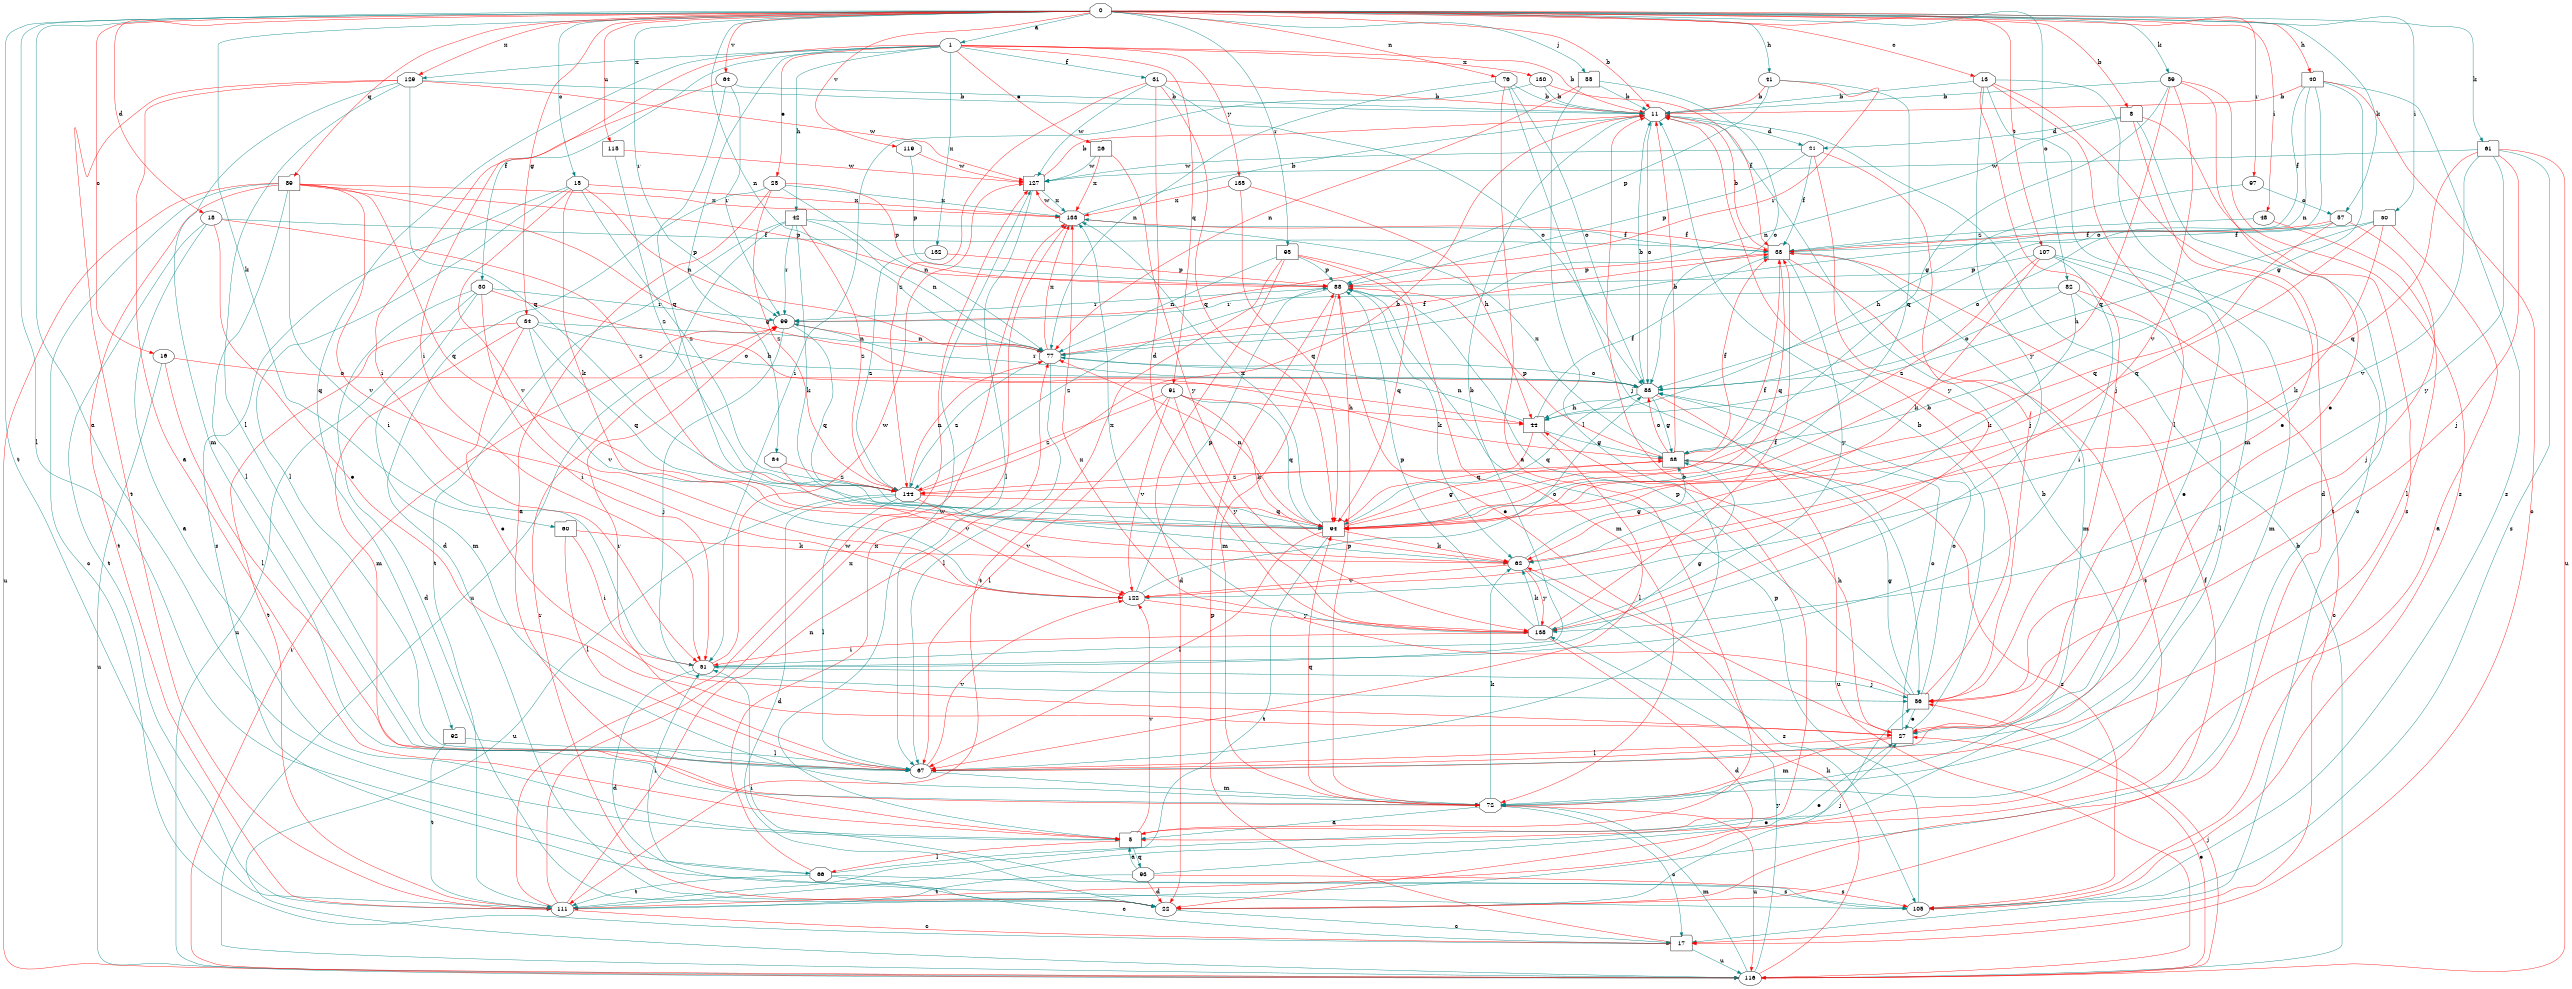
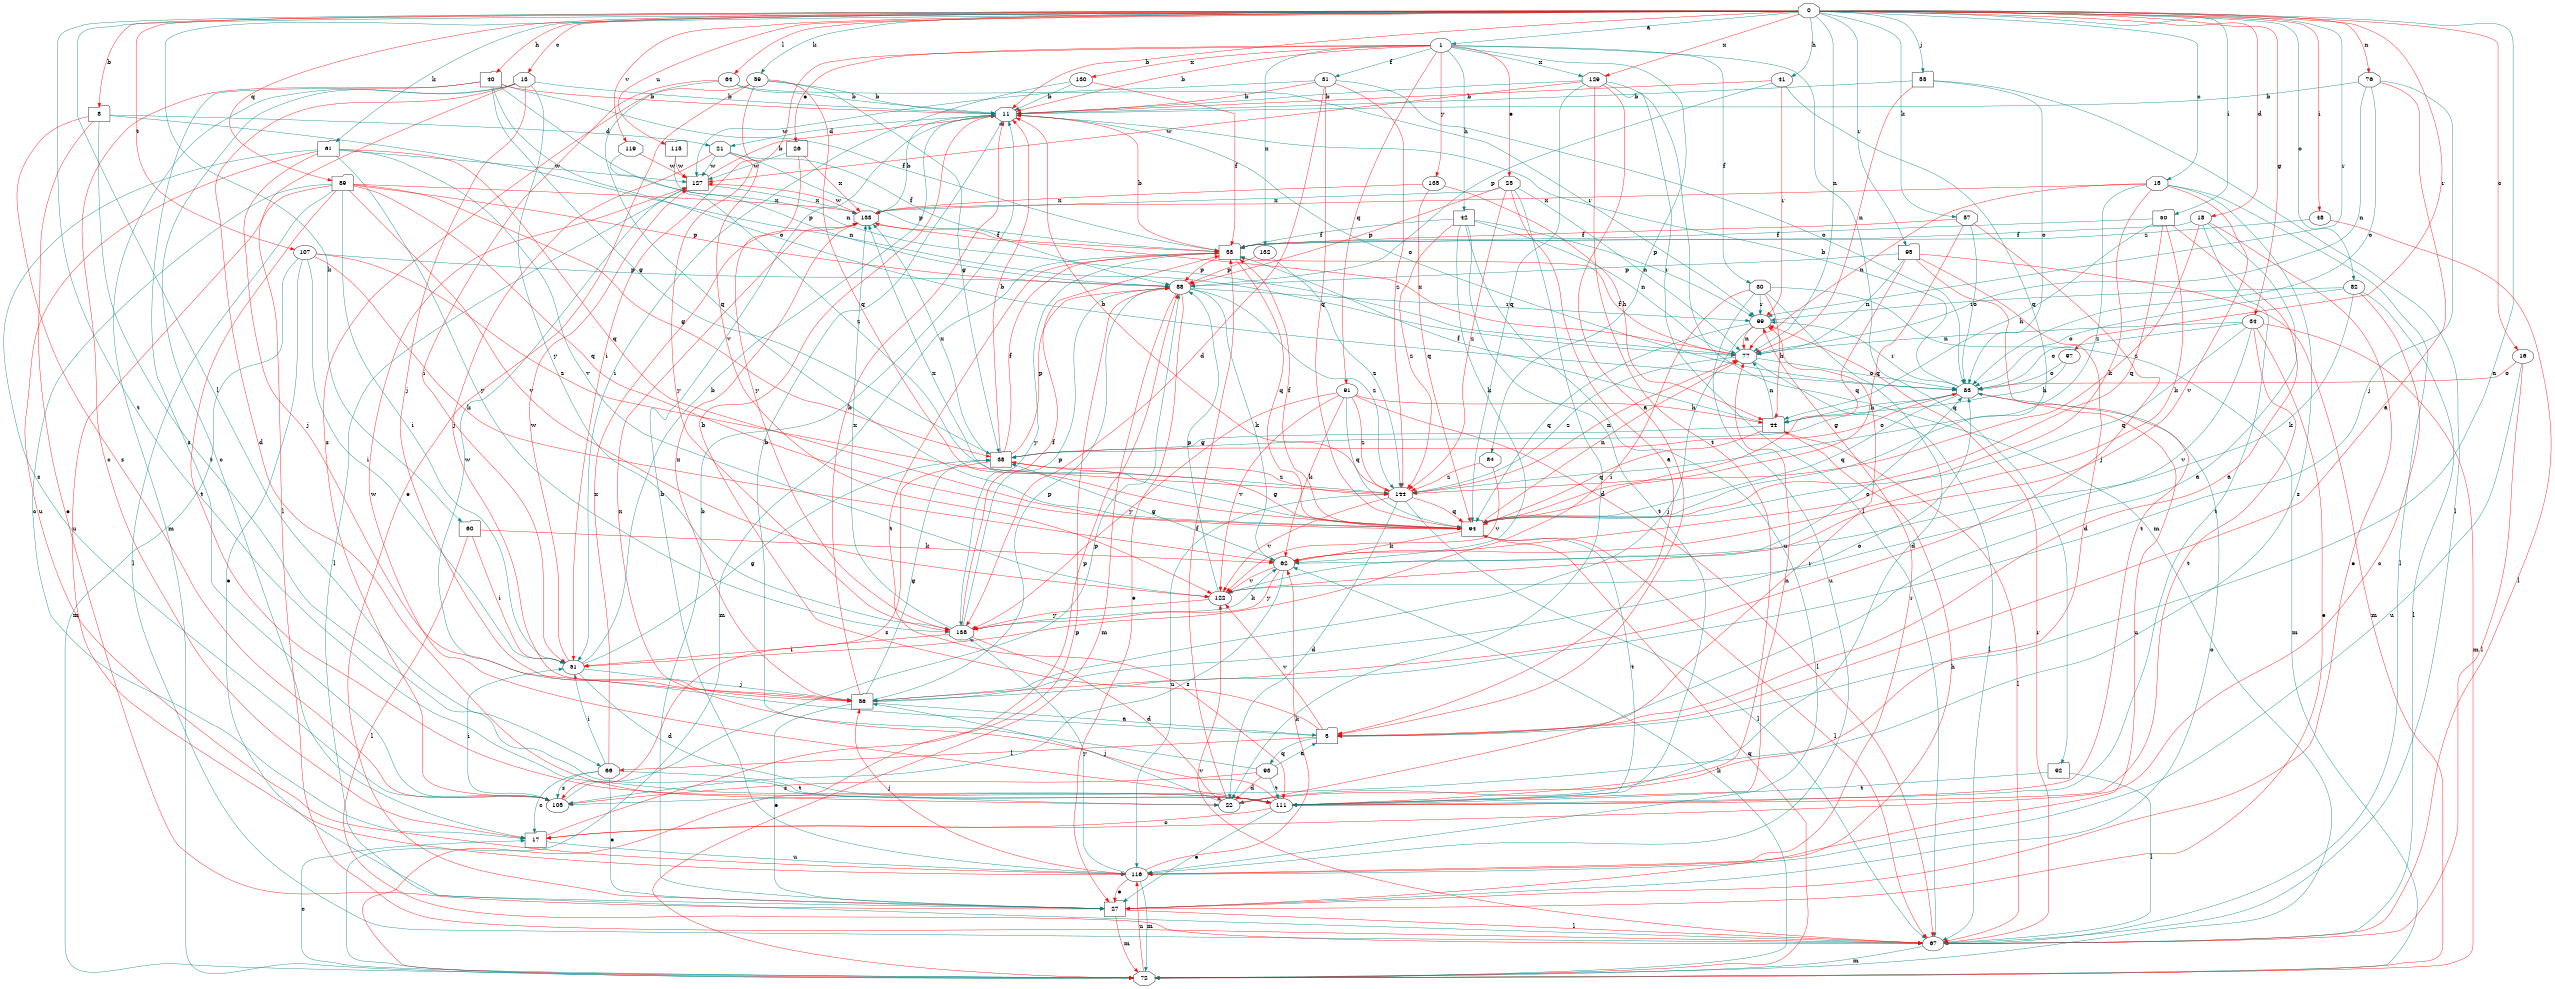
(733, 45) -> (783, 45)
(2292, 199) -> (2025, 381)
(1312, 823) -> (1093, 719)
(1422, 926) -> none
